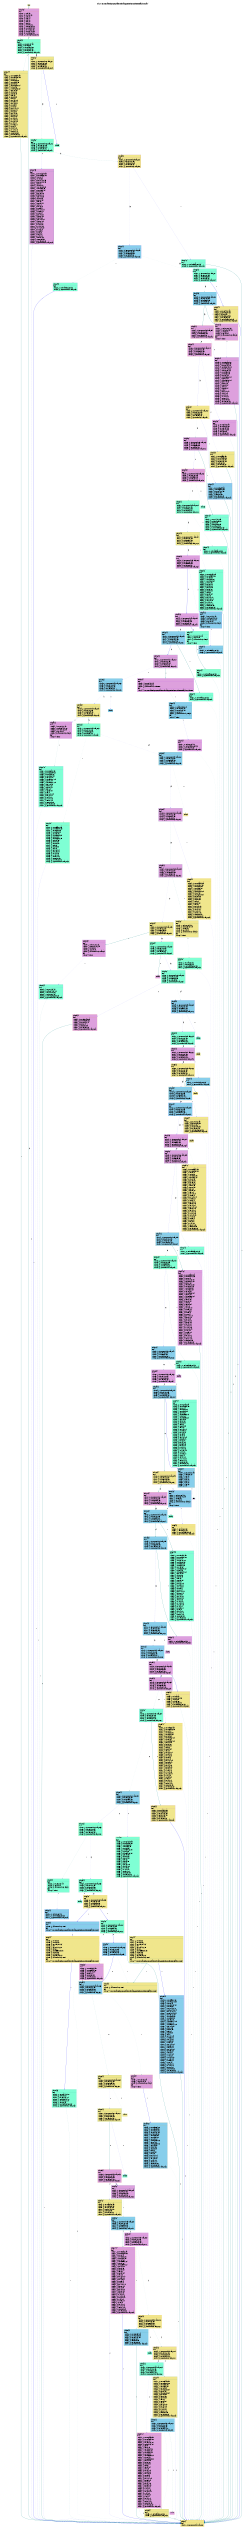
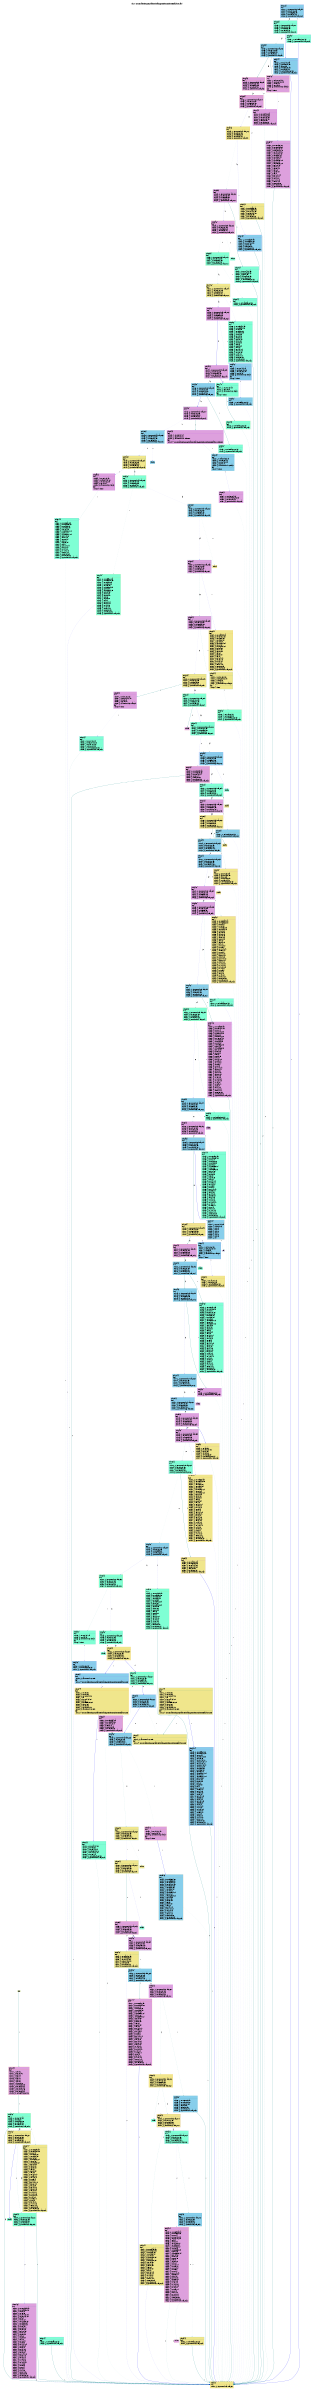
(129, 161) -> none
(226, 314) -> (286, 66)
